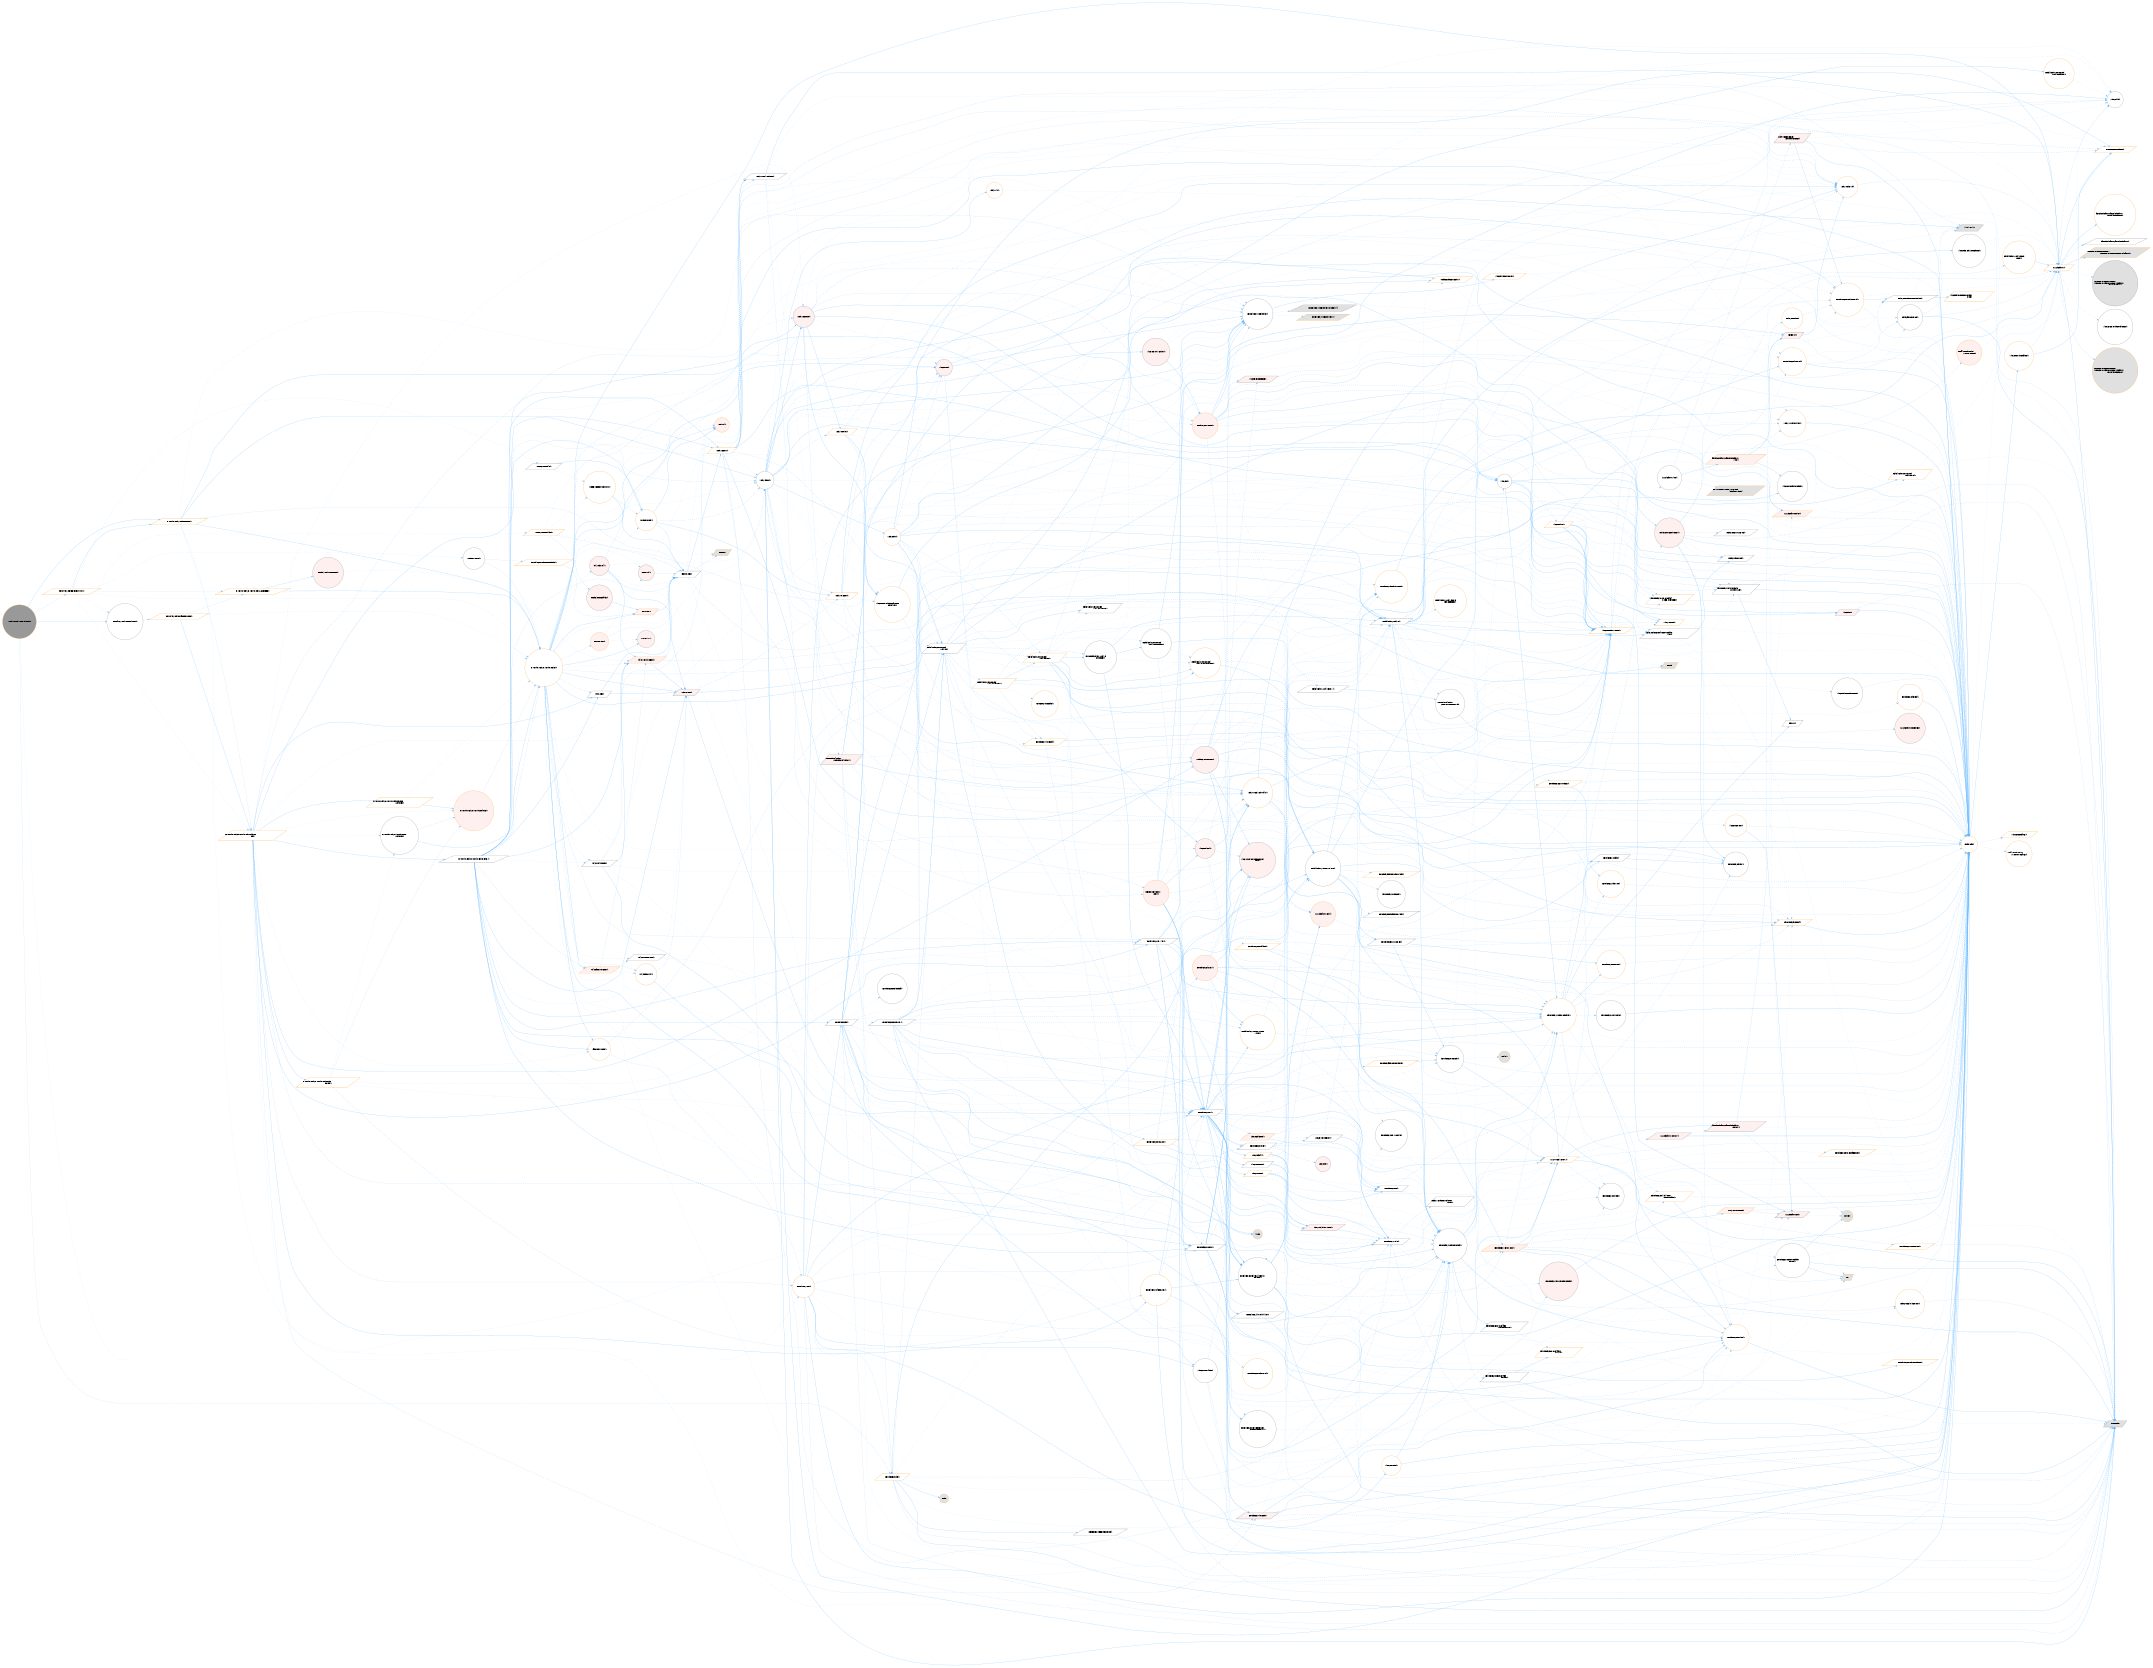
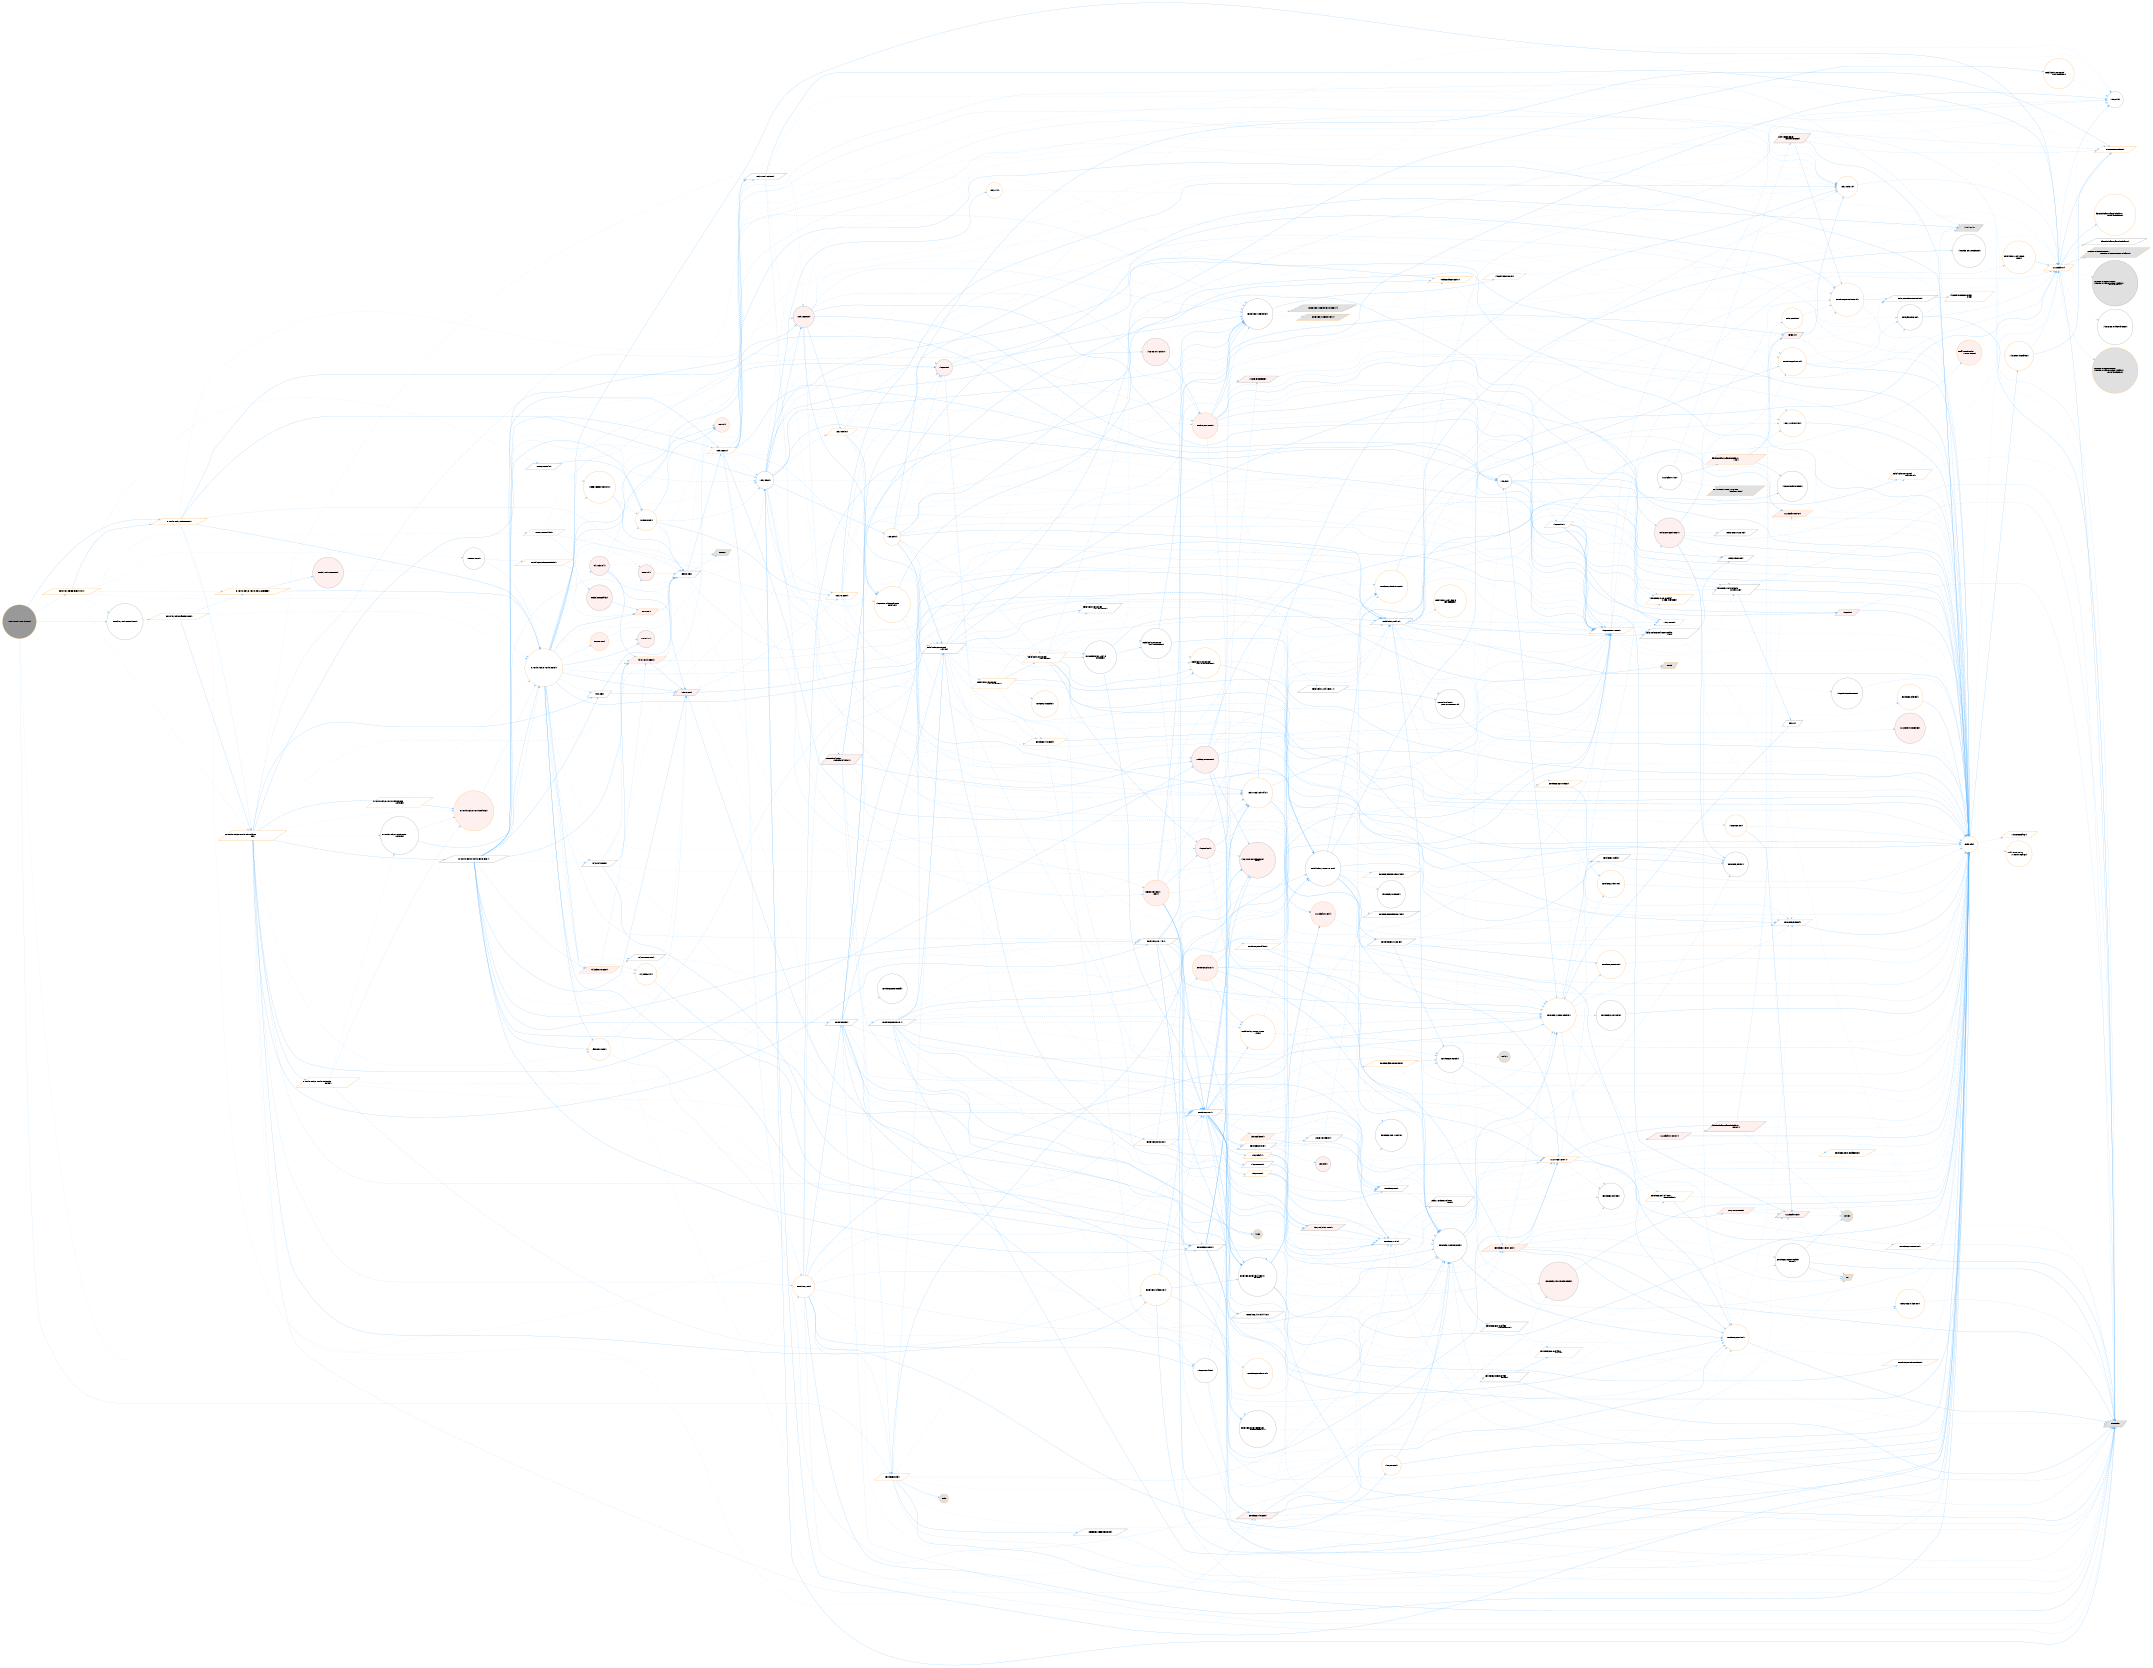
(1668, 858) -> (1675, 849)
